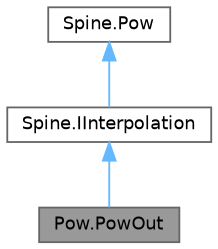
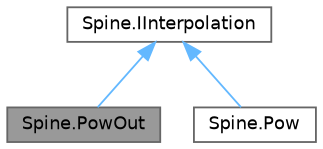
(109, 84) -> (218, 82)
(109, 225) -> (84, 125)
